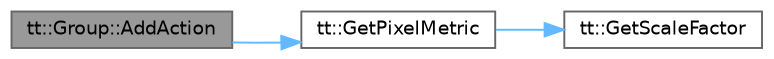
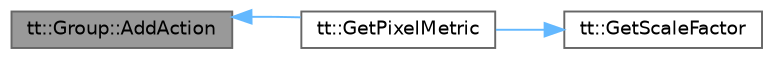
(257, 43) -> (276, 17)
